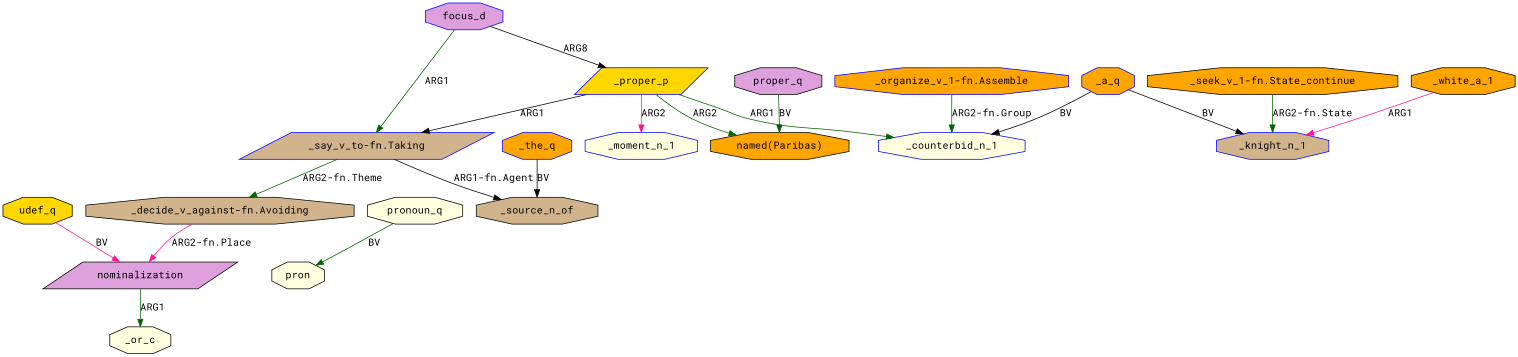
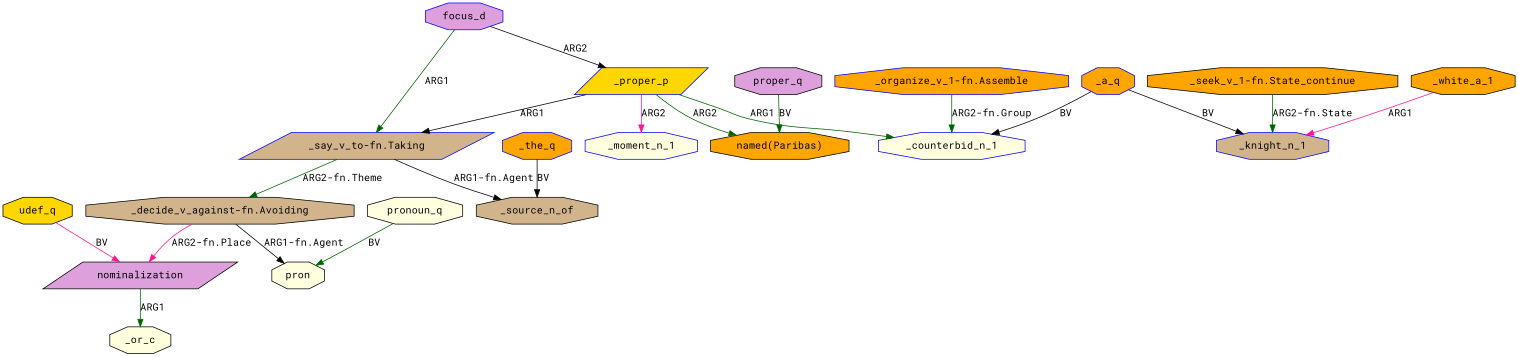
(576, 49) -> (576, 49)
none -> (257, 241)
